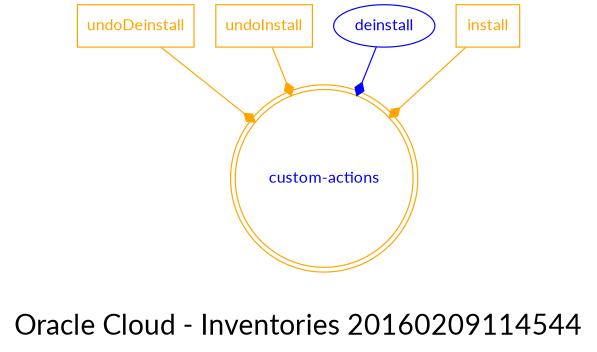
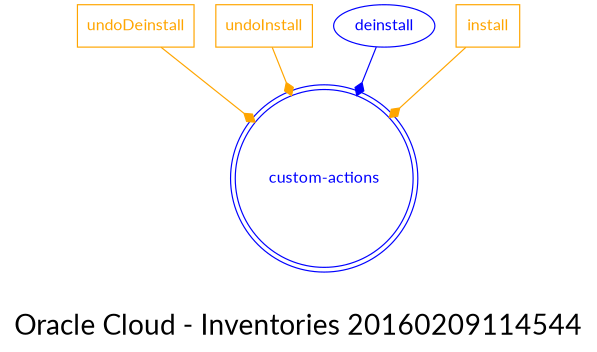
(324, 178) -> (324, 178)
